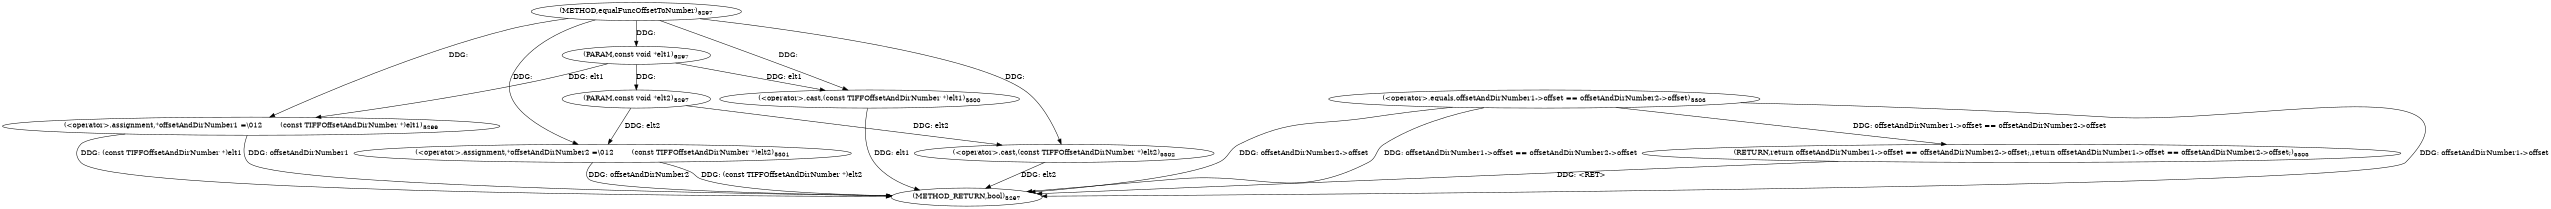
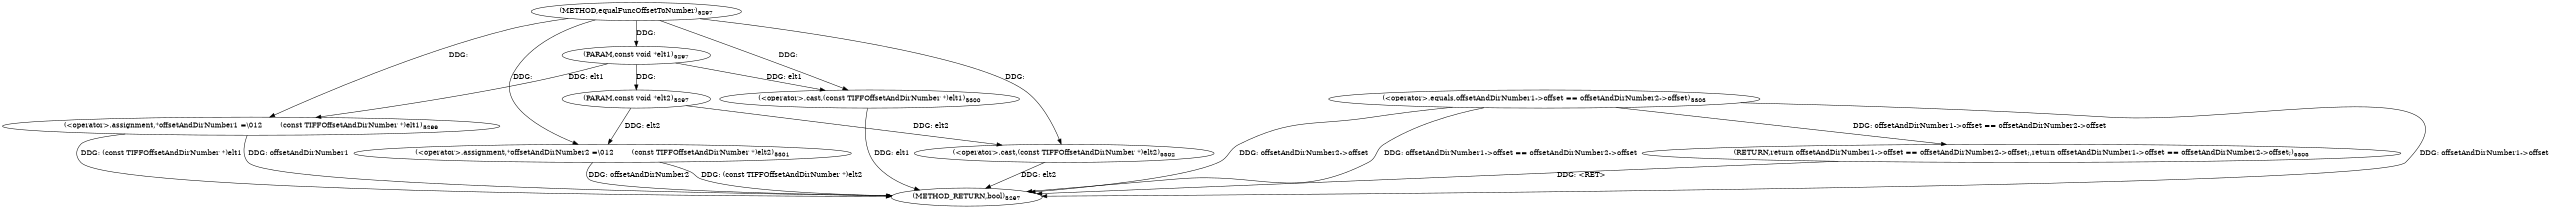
(682, 55) -> (682, 55)
